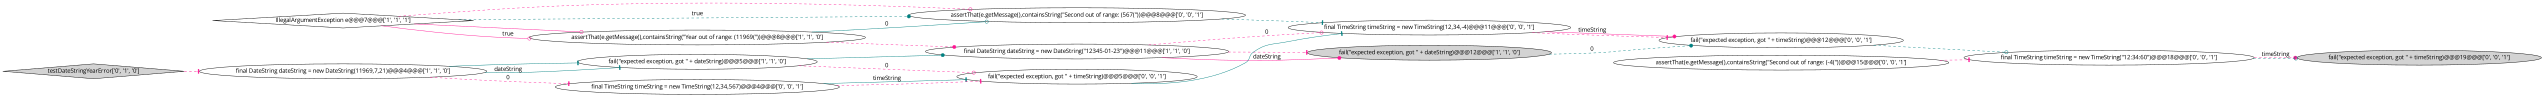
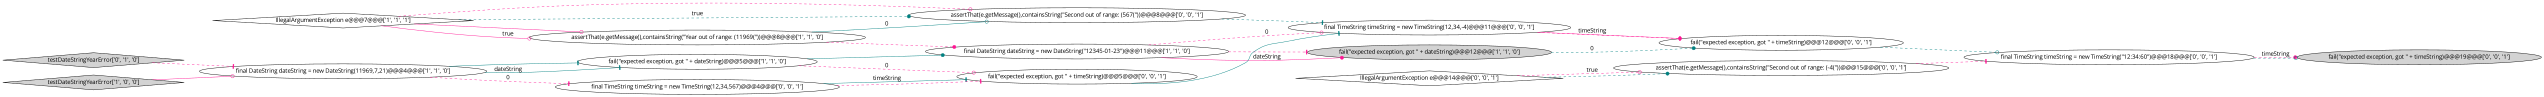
none -> (1429, 78)
none -> (94, 82)
